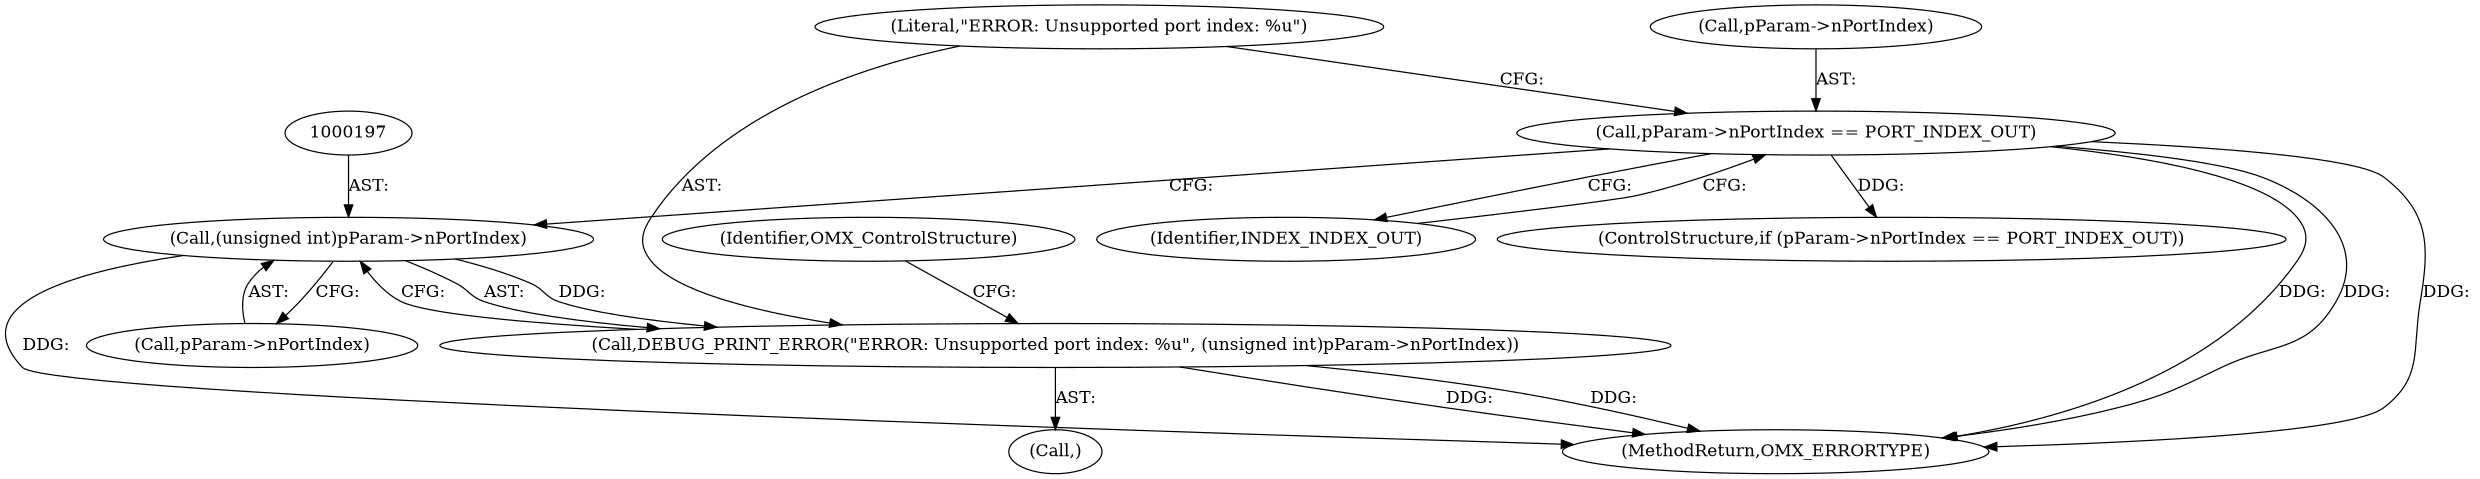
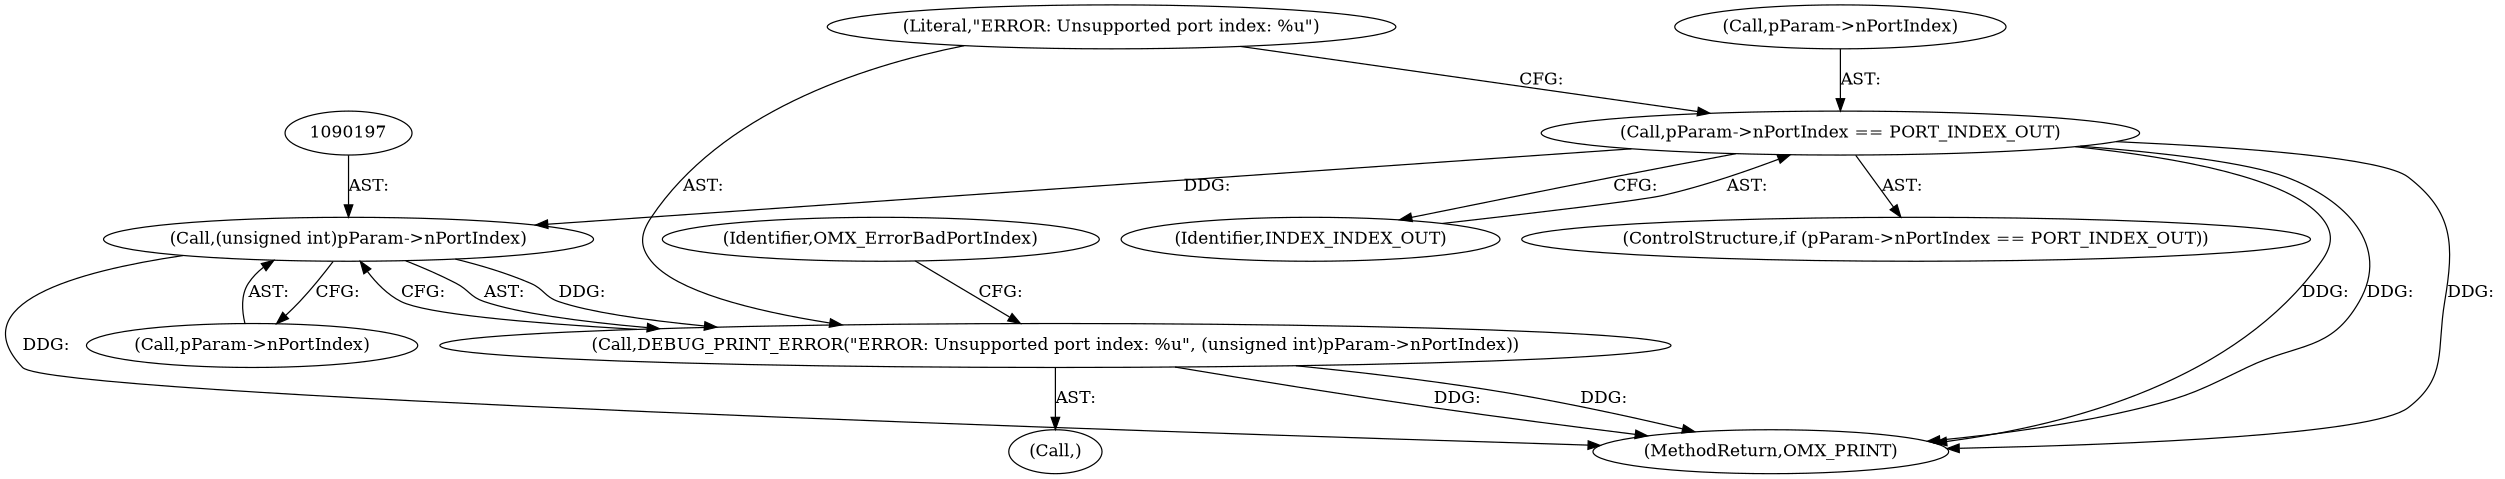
(349, 133) -> (349, 133)
(1194, 186) -> (1210, 186)
(1727, 186) -> (1750, 186)
(1884, 186) -> (1905, 186)
(869, 239) -> (881, 239)
(1776, 452) -> (1771, 452)
